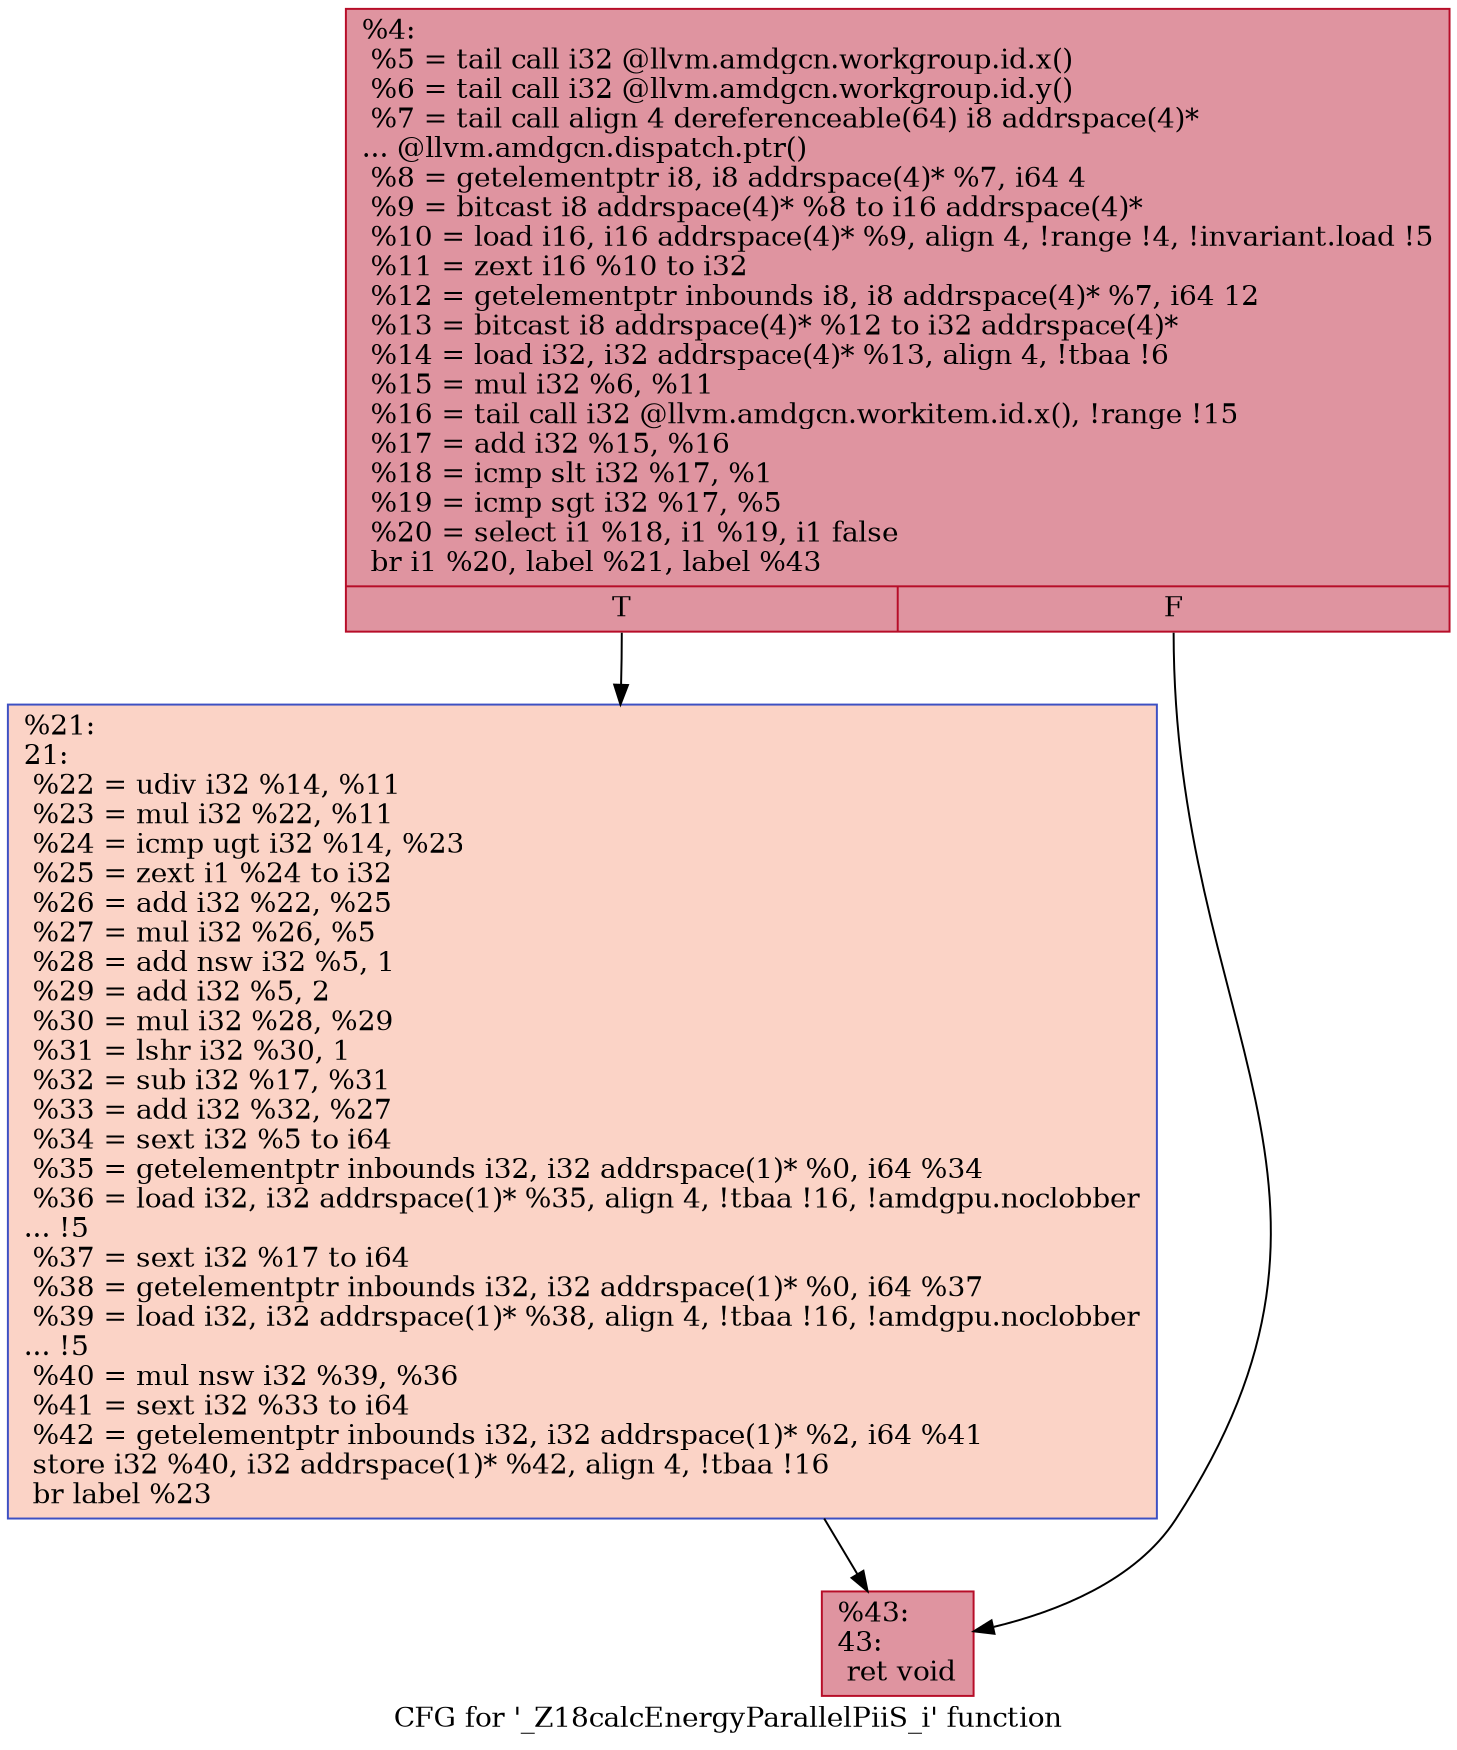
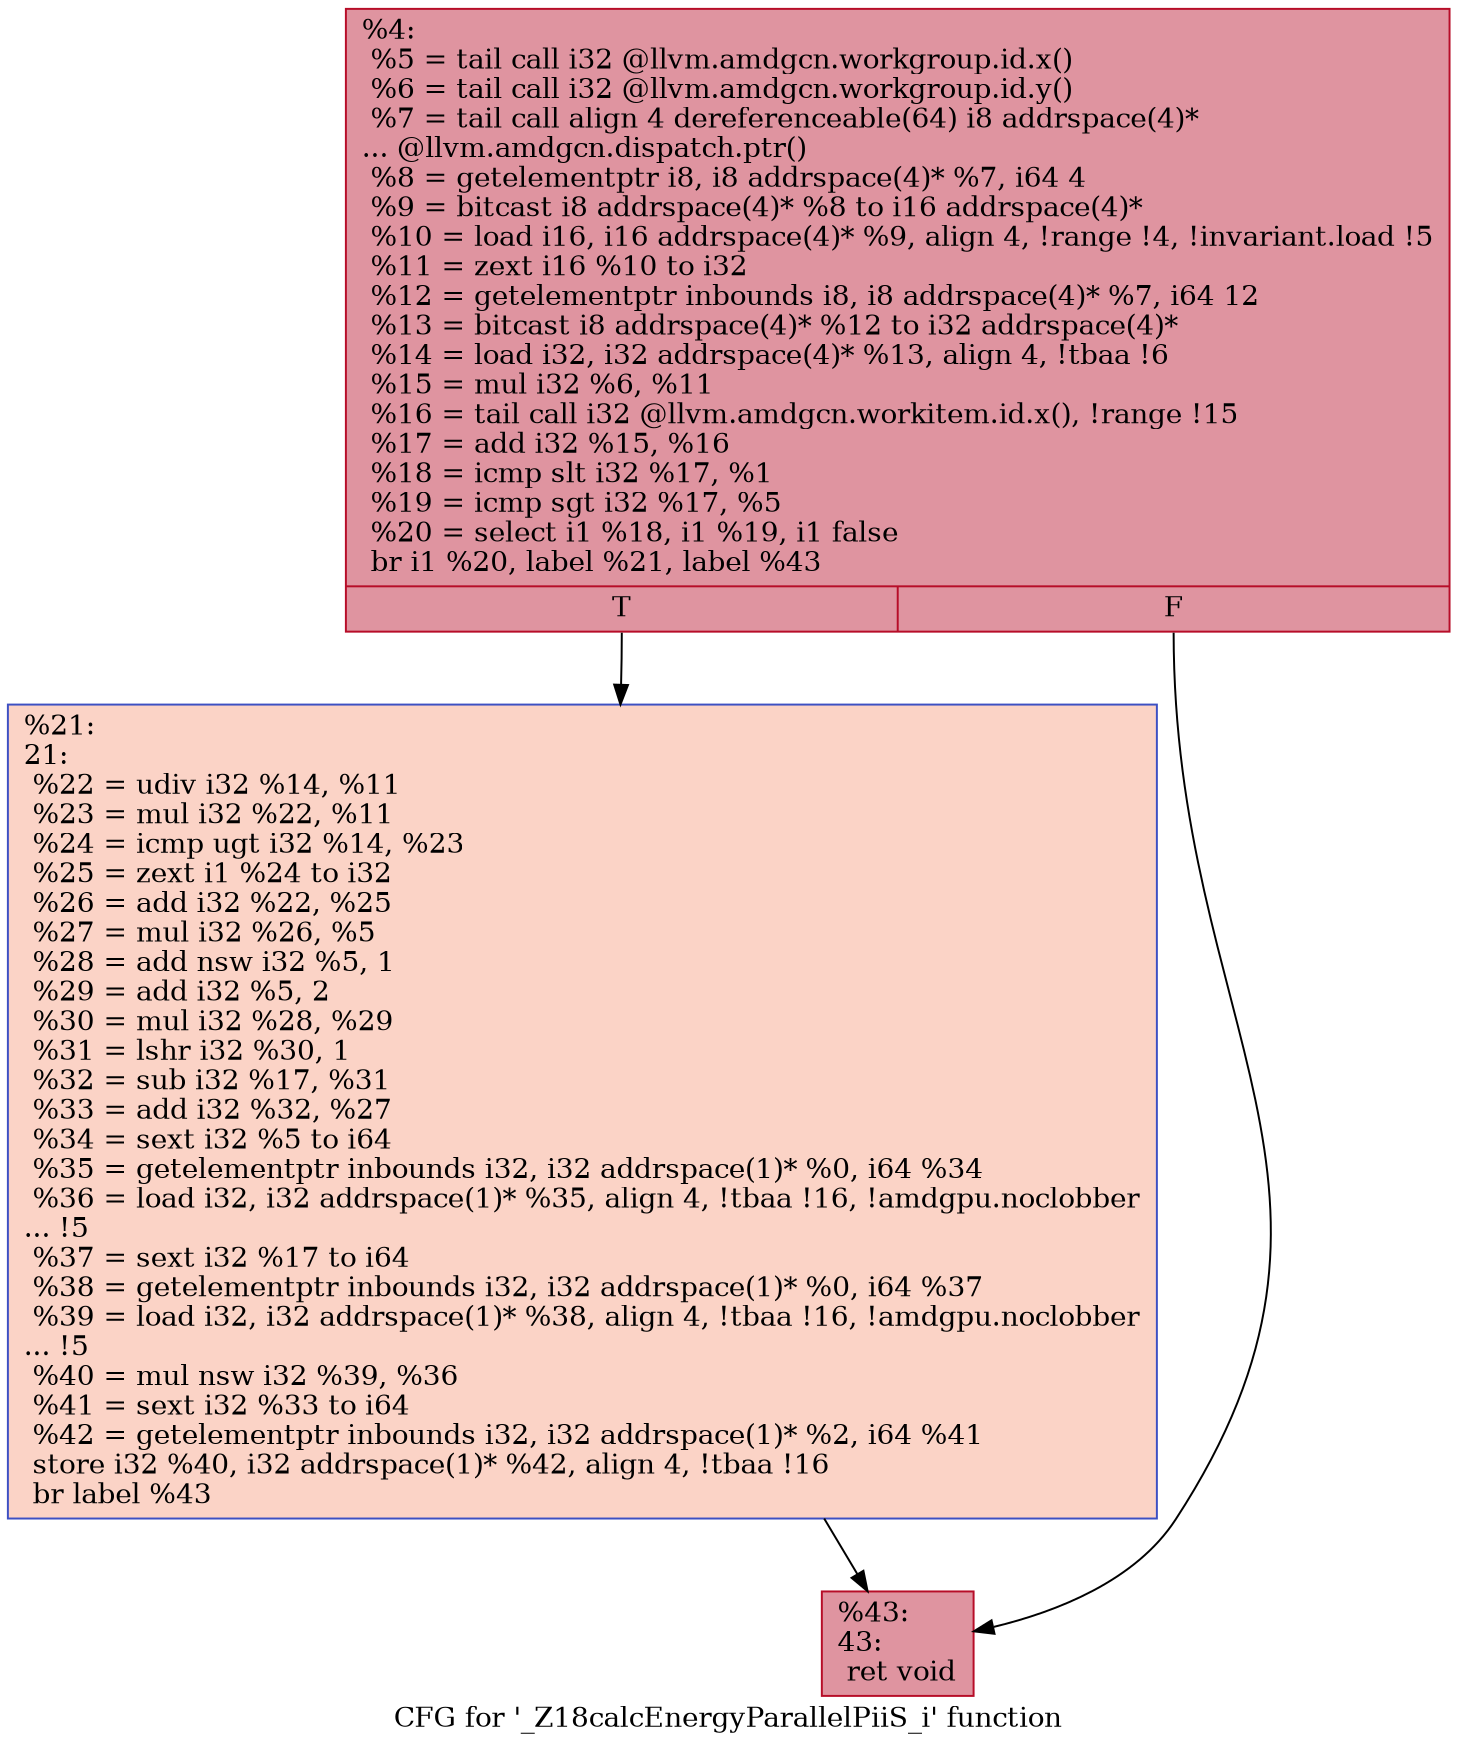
(118, 1495) -> (118, 1495)
